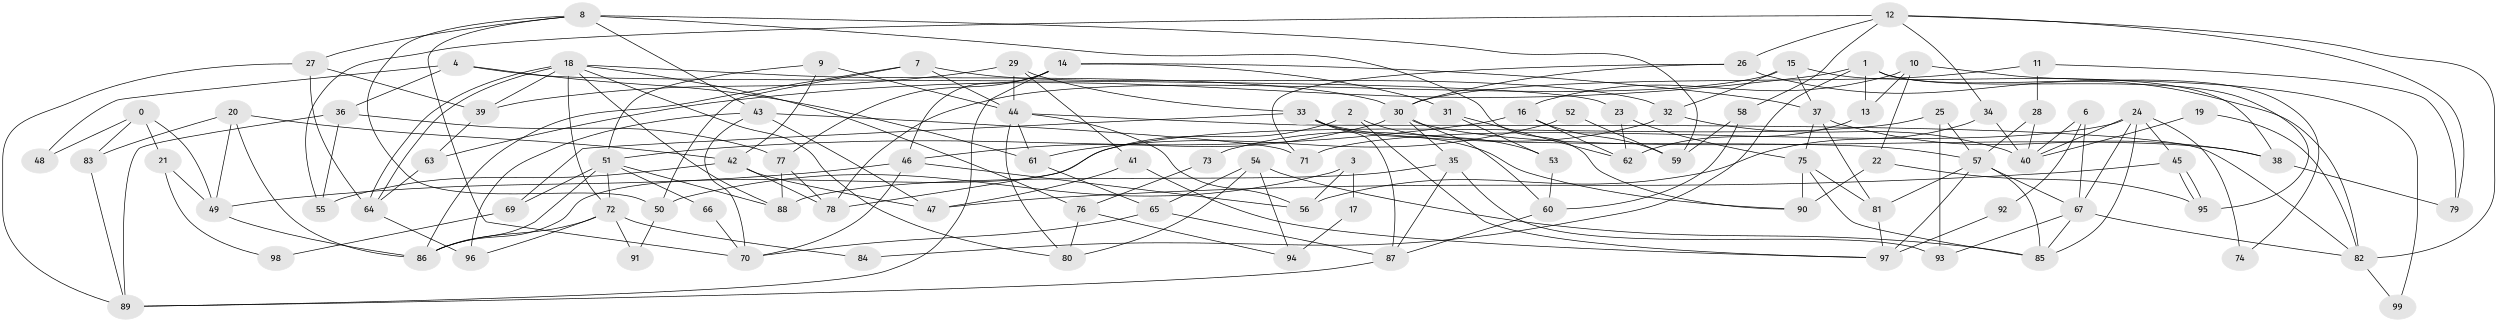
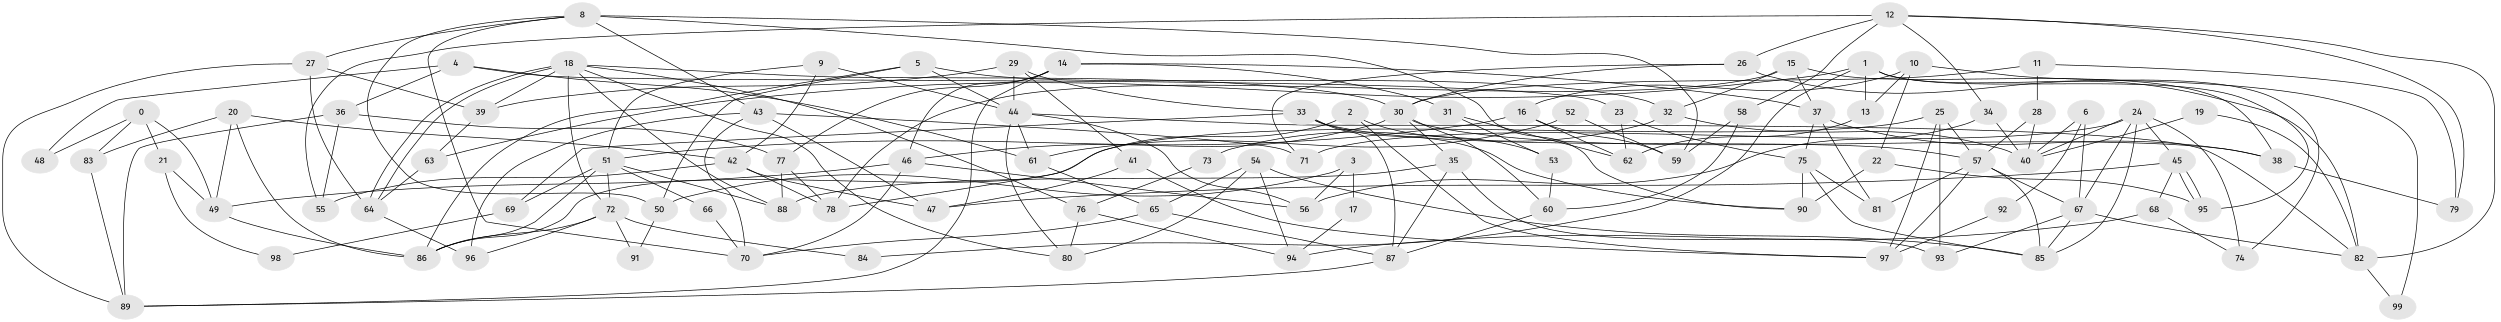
(918, 64) -> (918, 64)
none -> (2154, 210)
(1881, 235) -> (1915, 186)
